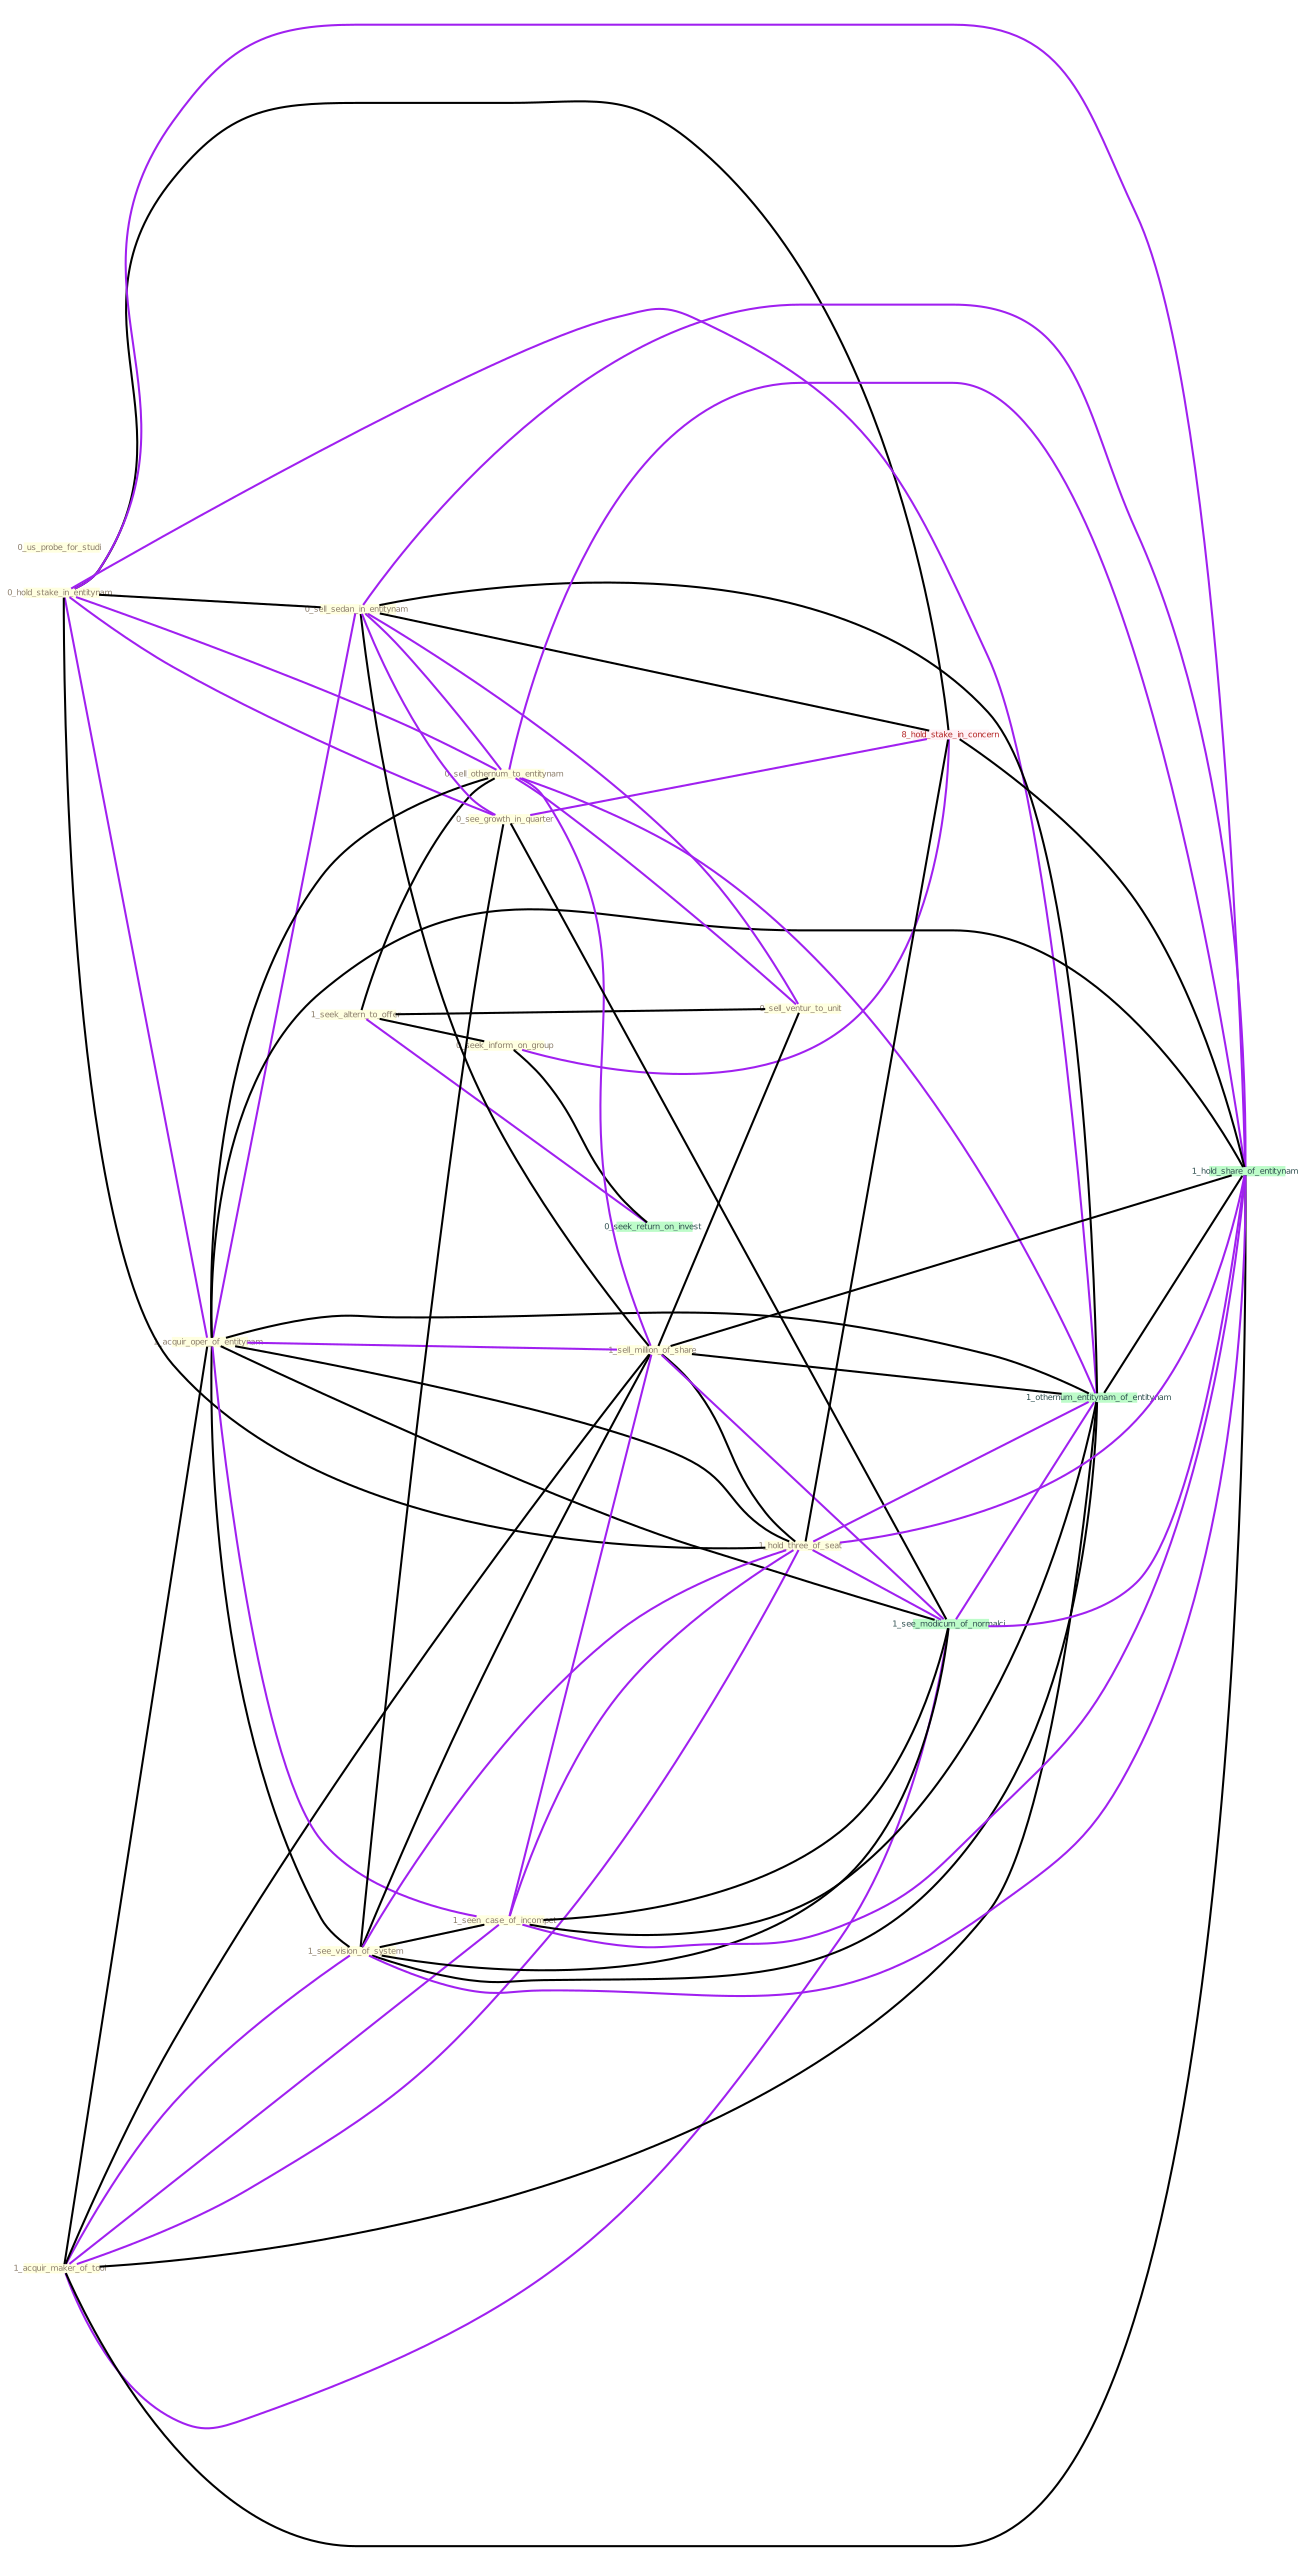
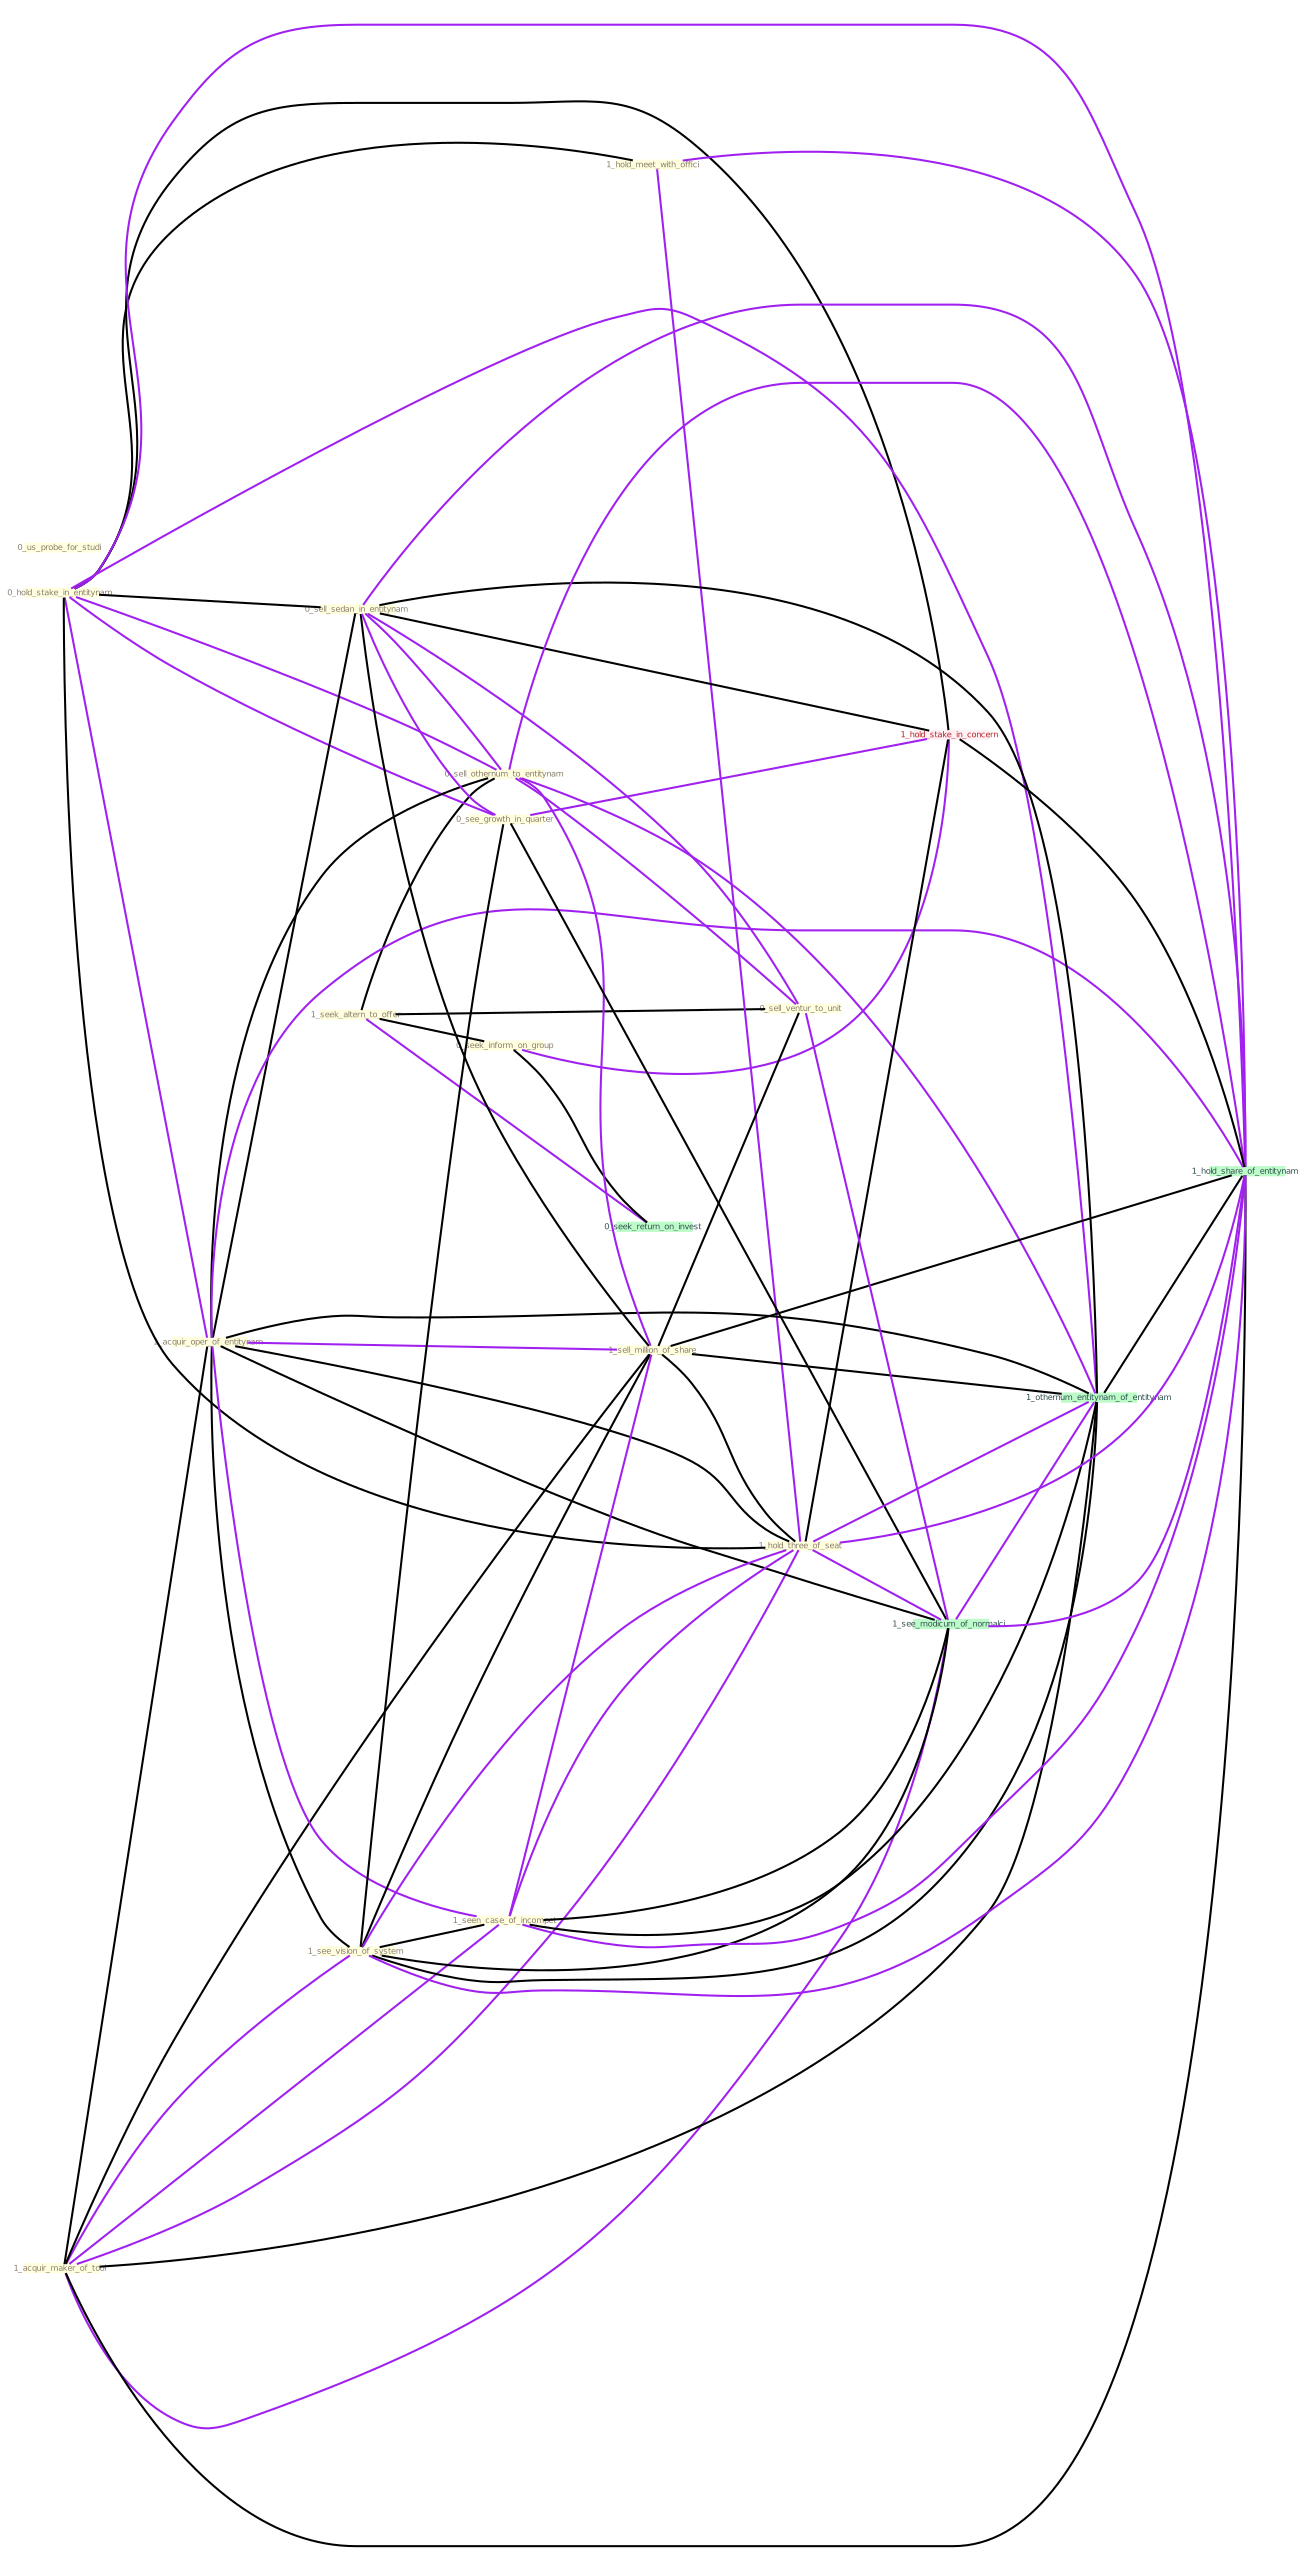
none -> (655, 165)
(951, 735) -> (951, 735)
(635, 918) -> (635, 918)
(284, 975) -> (284, 975)
(803, 1487) -> (877, 1317)
